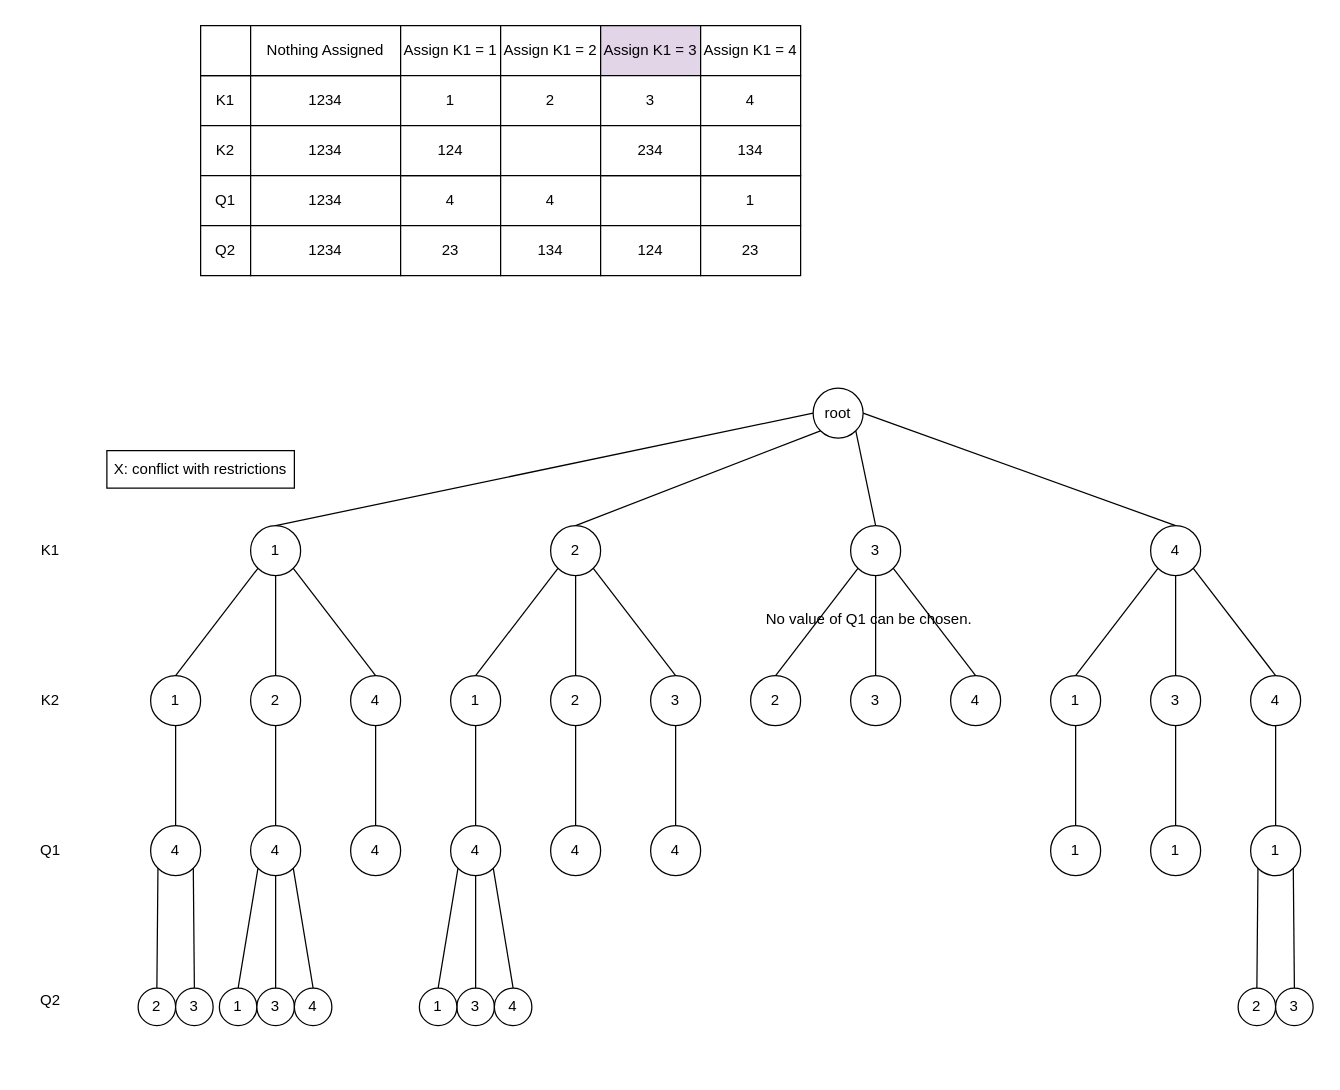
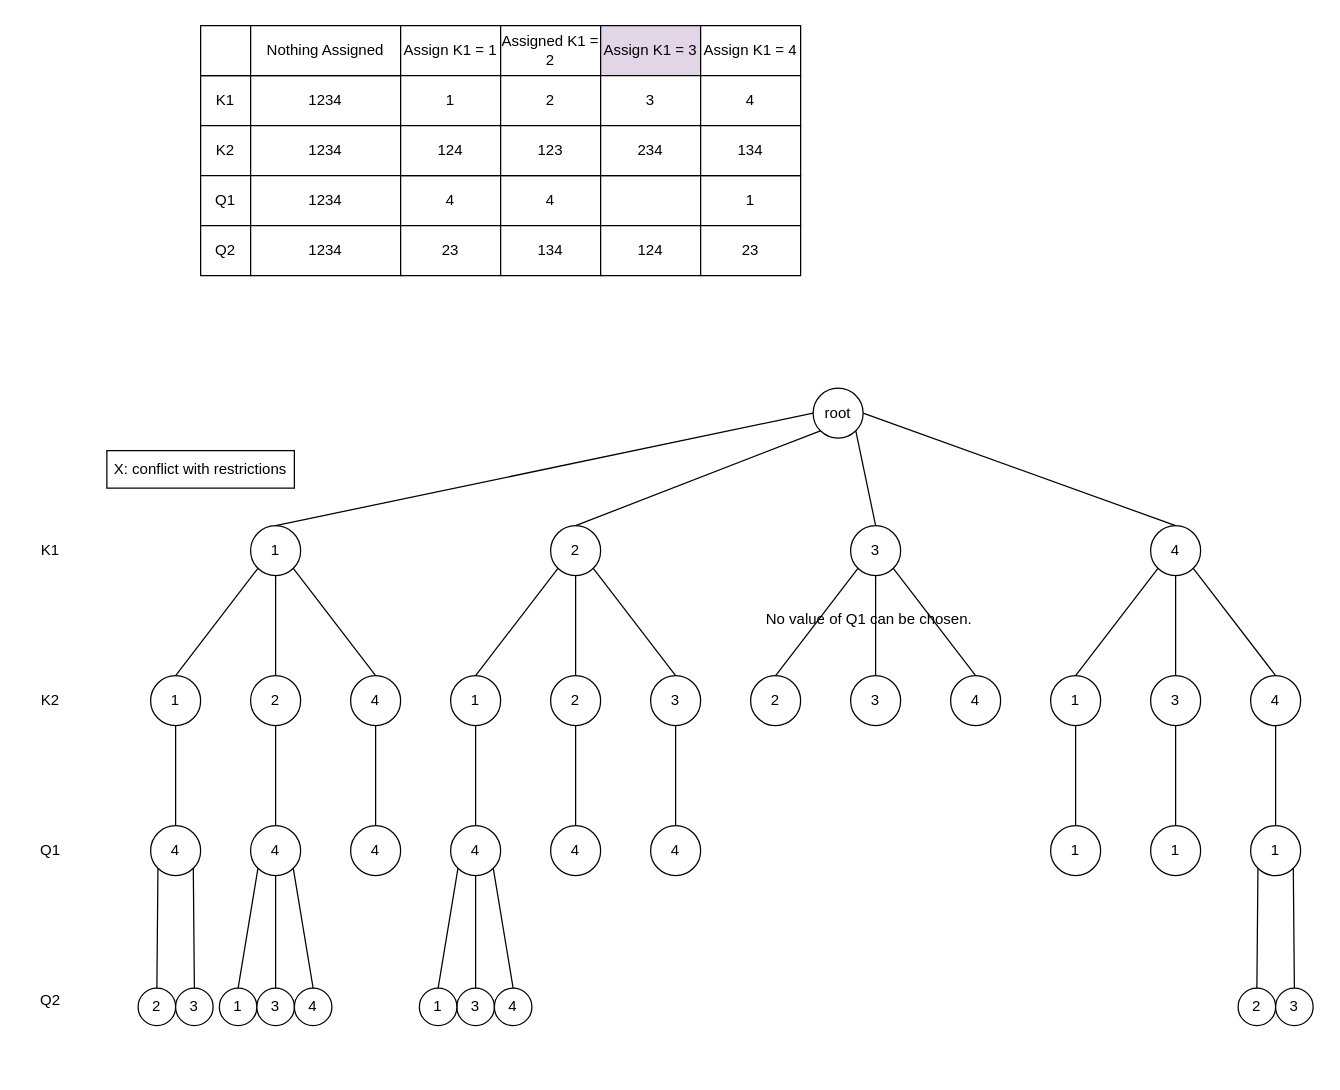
(551, 51) -> (551, 51)
none -> (551, 151)
